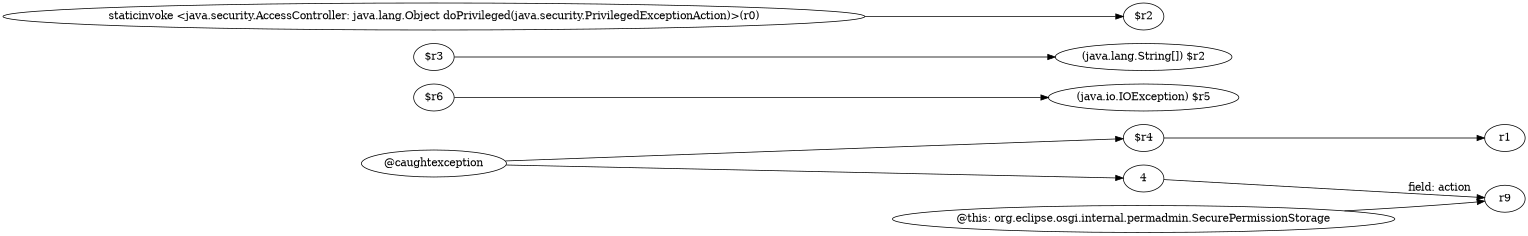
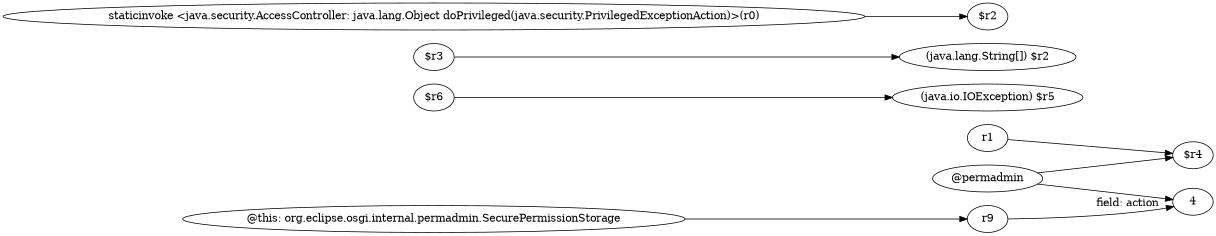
(1321, 138) -> (1086, 146)
(434, 164) -> (988, 178)
(1321, 188) -> (1087, 216)
